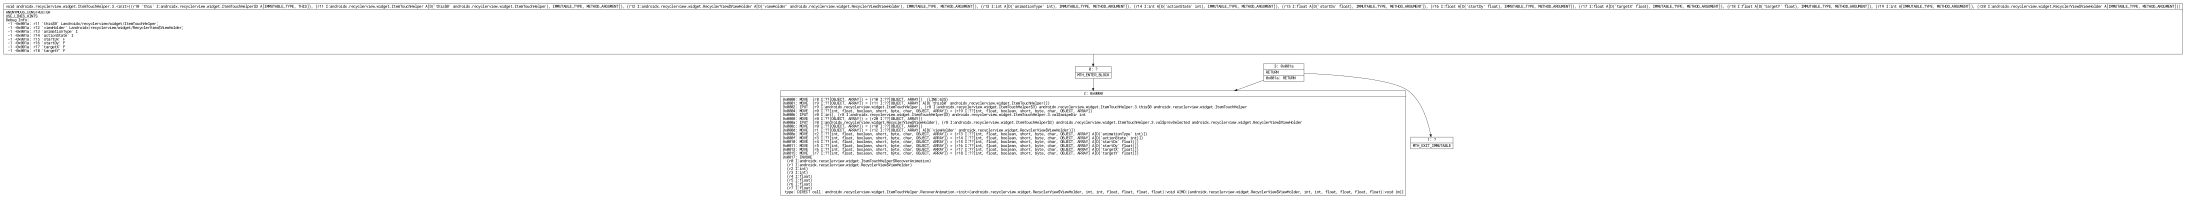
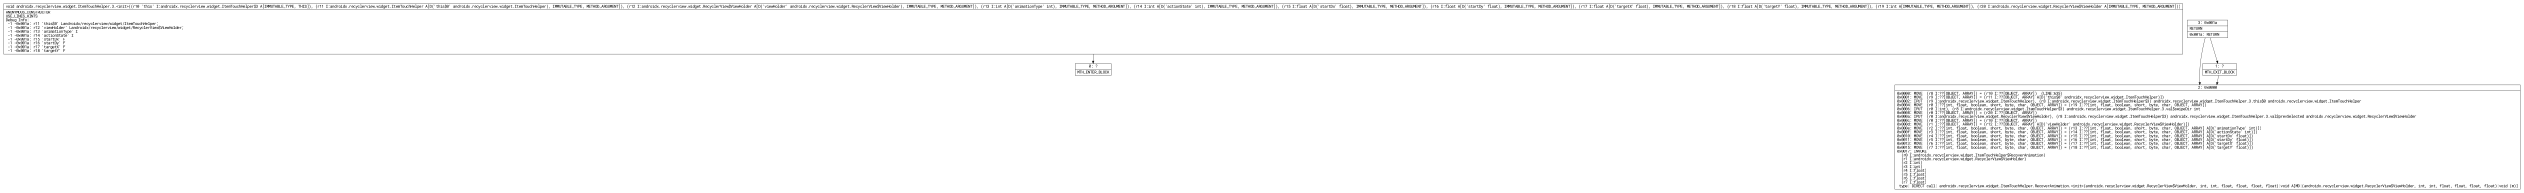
(1093, 83) -> (2218, 79)
(1432, 146) -> (2220, 72)
